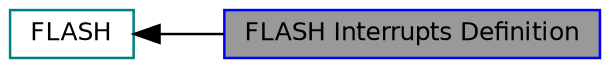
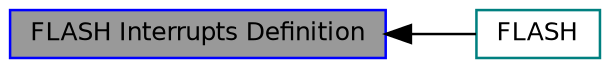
(192, 34) -> (444, 34)
